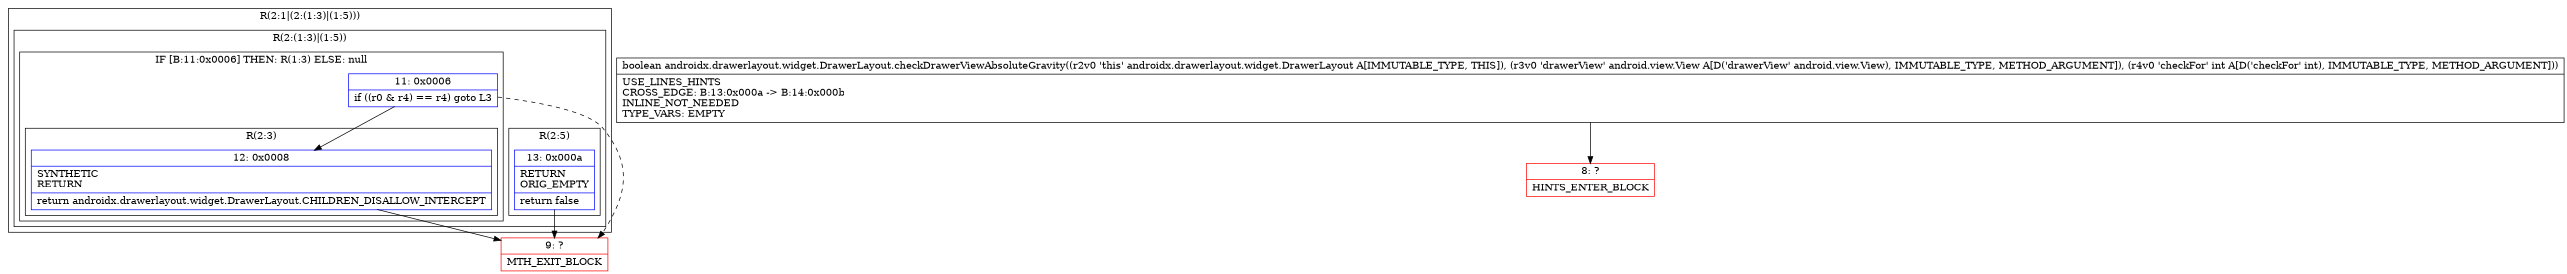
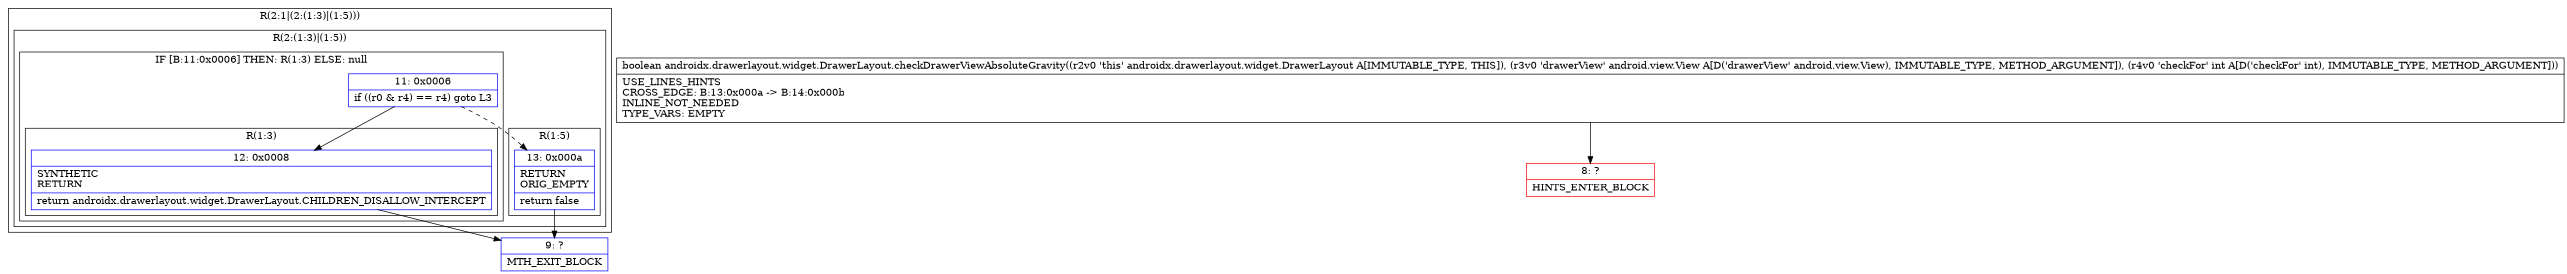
(595, 122) -> (493, 123)
(261, 136) -> (261, 136)
(554, 136) -> (554, 136)
(554, 254) -> (554, 254)
